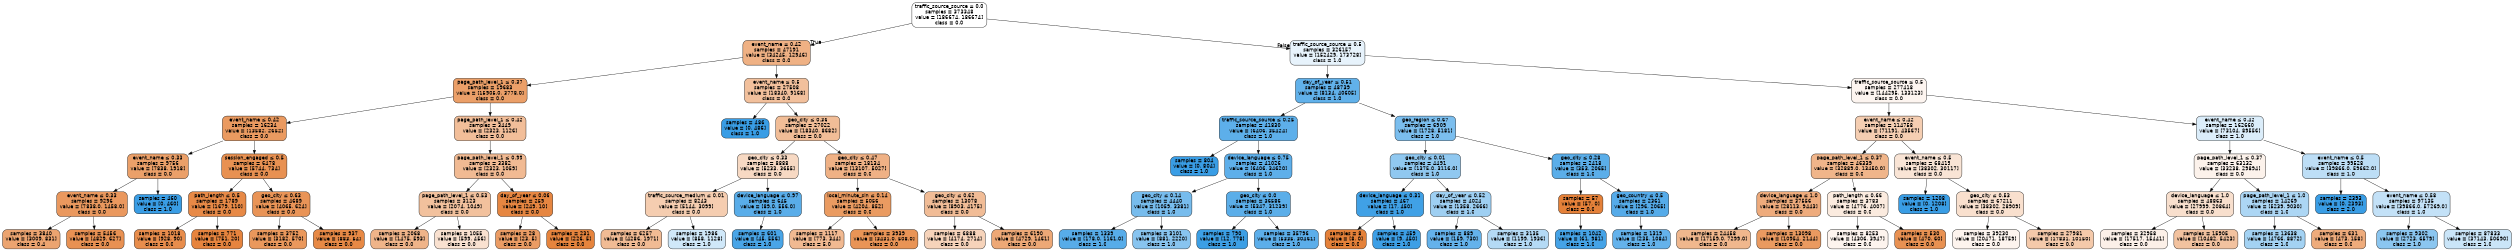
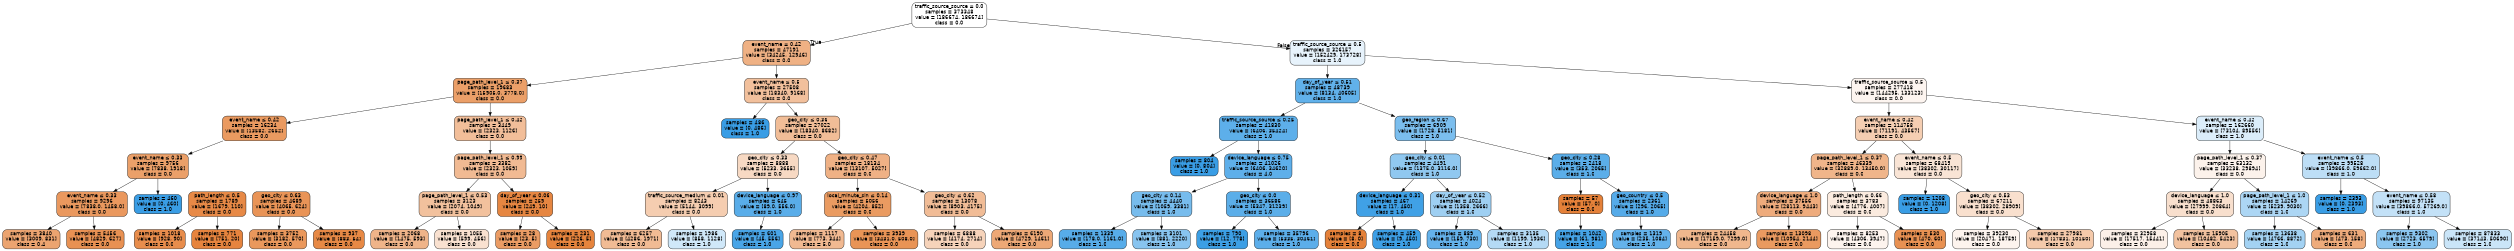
(254, 166) -> none
(1258, 174) -> (1258, 174)
(2341, 209) -> (2341, 209)
